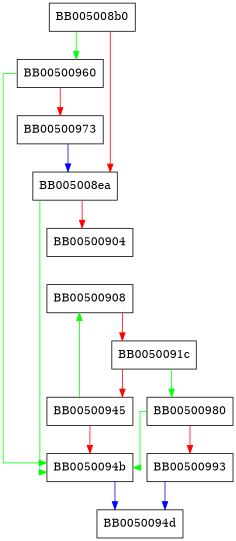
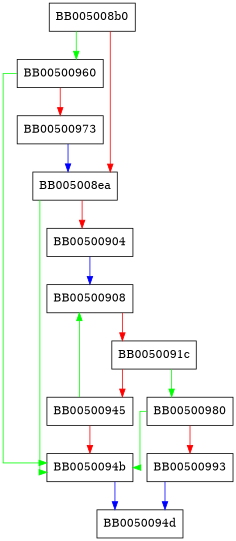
none -> (90, 267)
